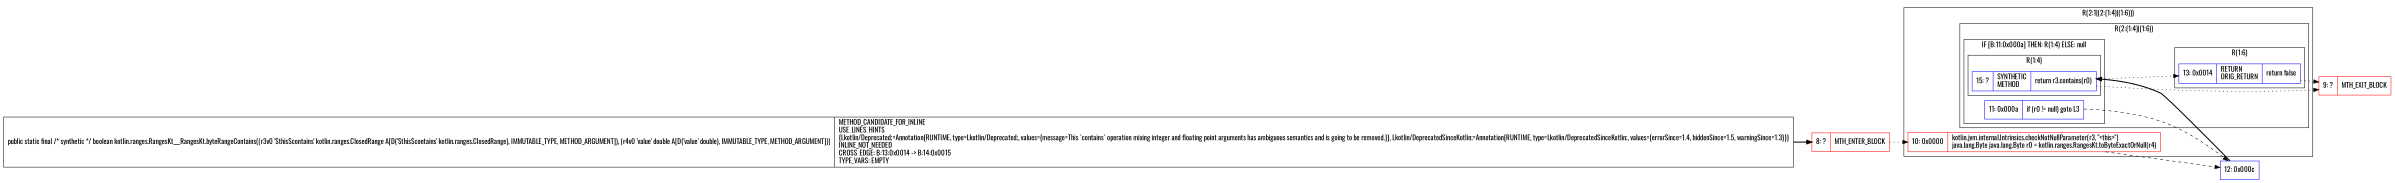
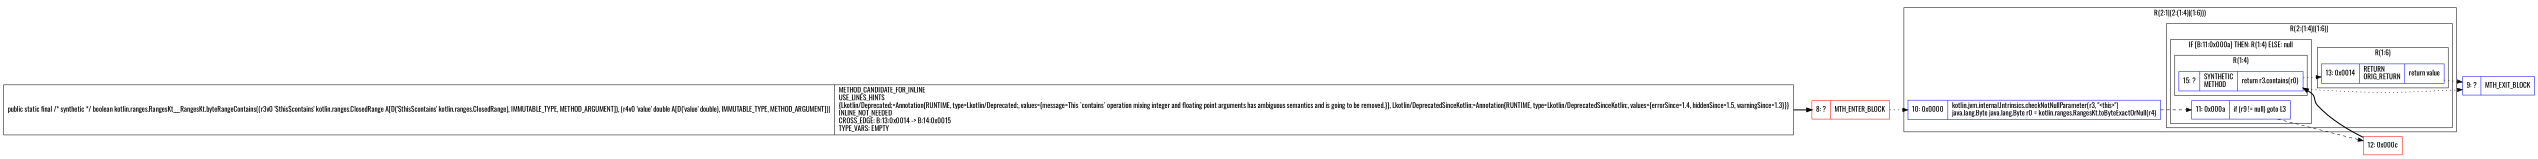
(2281, 73) -> (2424, 73)
(2355, 86) -> (2499, 86)
(2053, 110) -> (2260, 110)
(2034, 142) -> (2034, 110)
(2163, 160) -> (2174, 110)
(2240, 170) -> (2383, 146)
